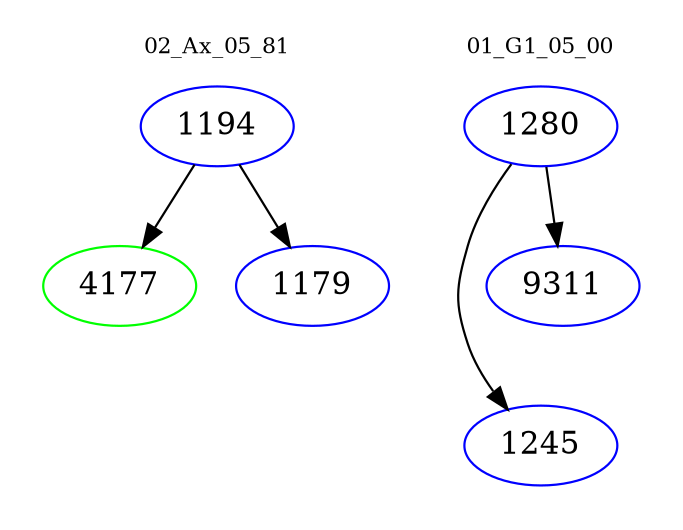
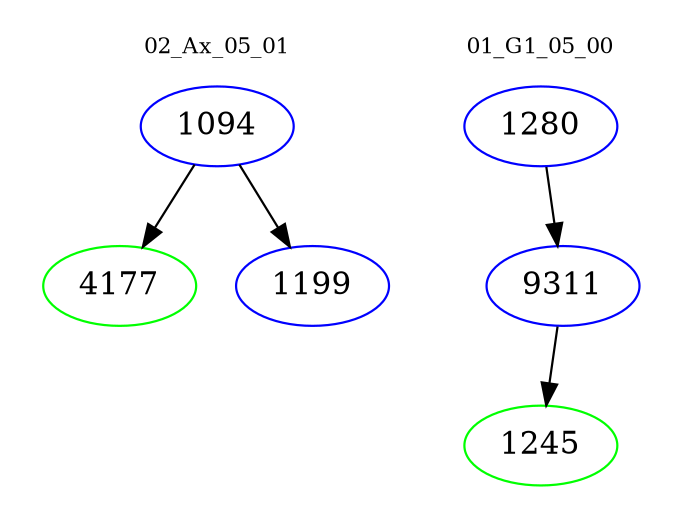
(217, 48) -> (217, 48)
(217, 126) -> (217, 126)
(460, 275) -> (554, 355)
(313, 286) -> (313, 286)
(541, 446) -> (541, 446)
